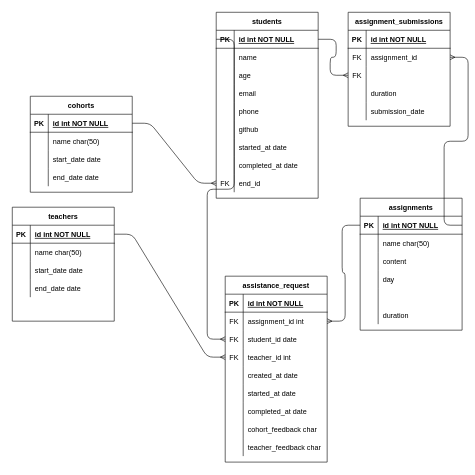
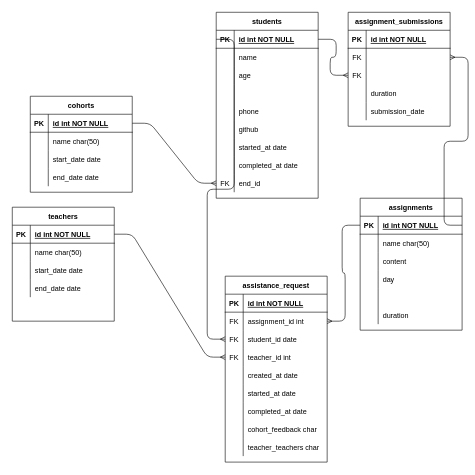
(408, 57) -> none
(276, 93) -> none
(289, 448) -> (289, 448)
